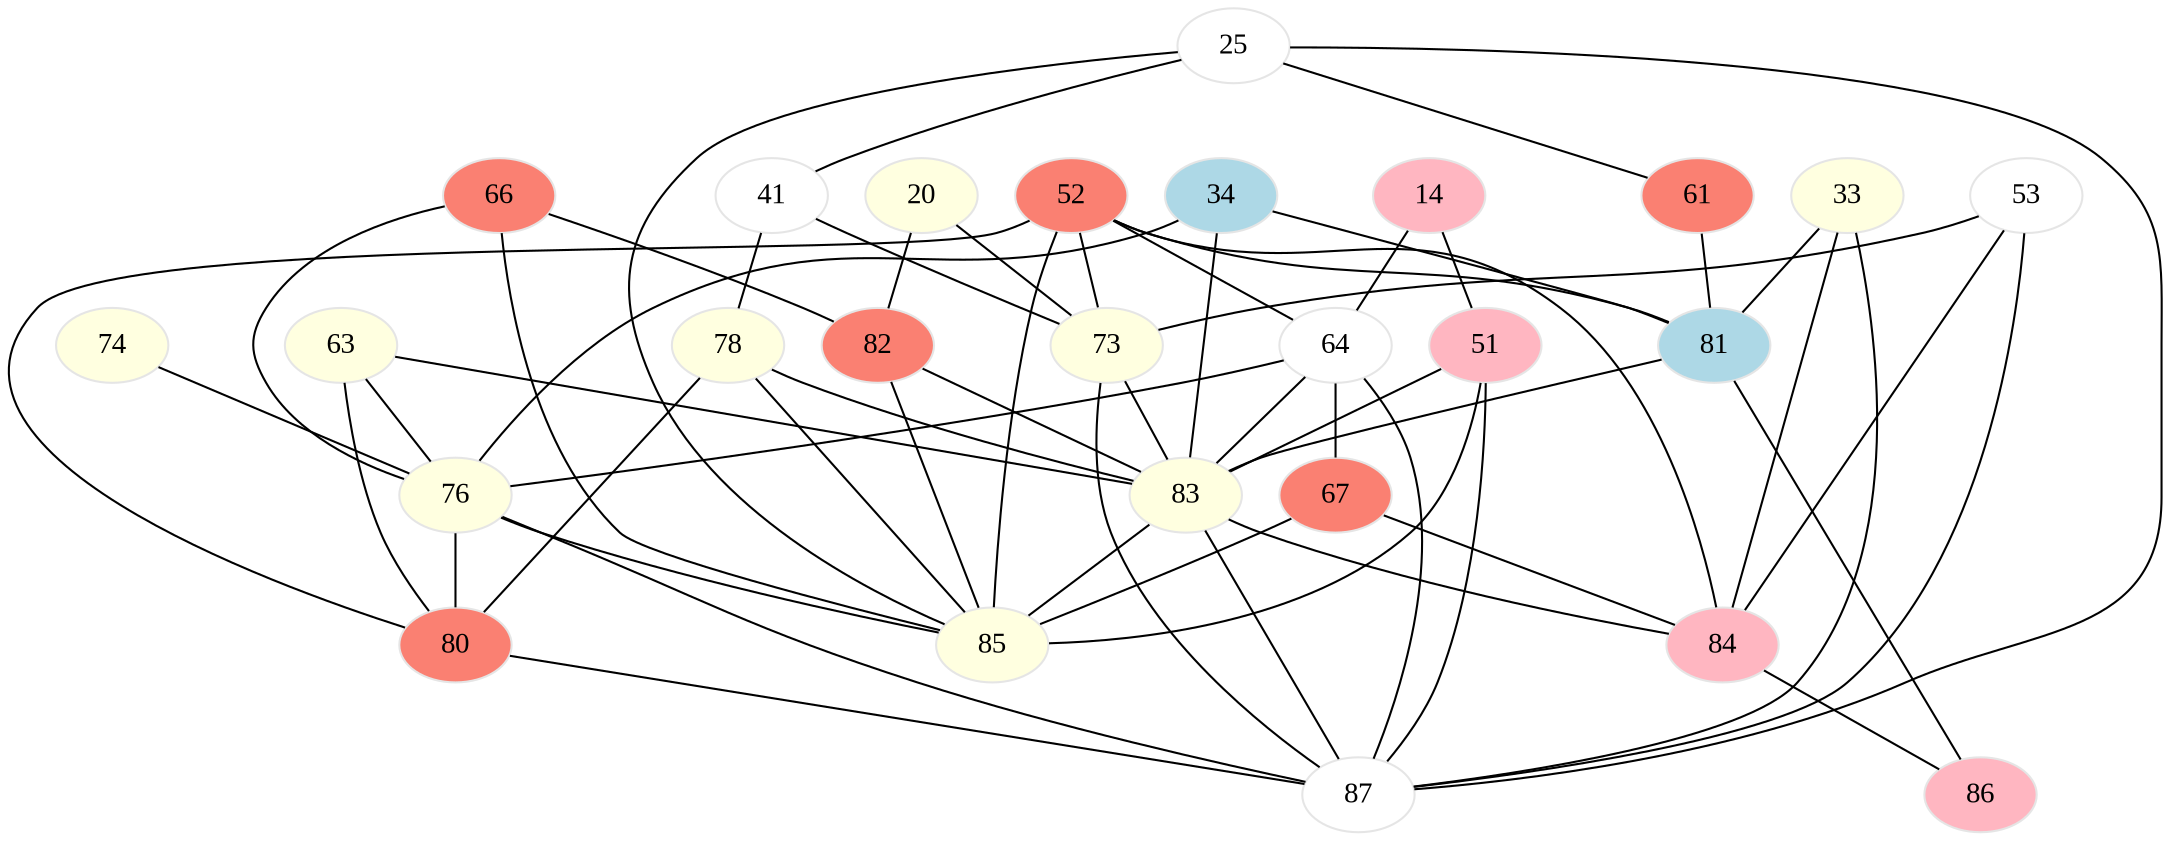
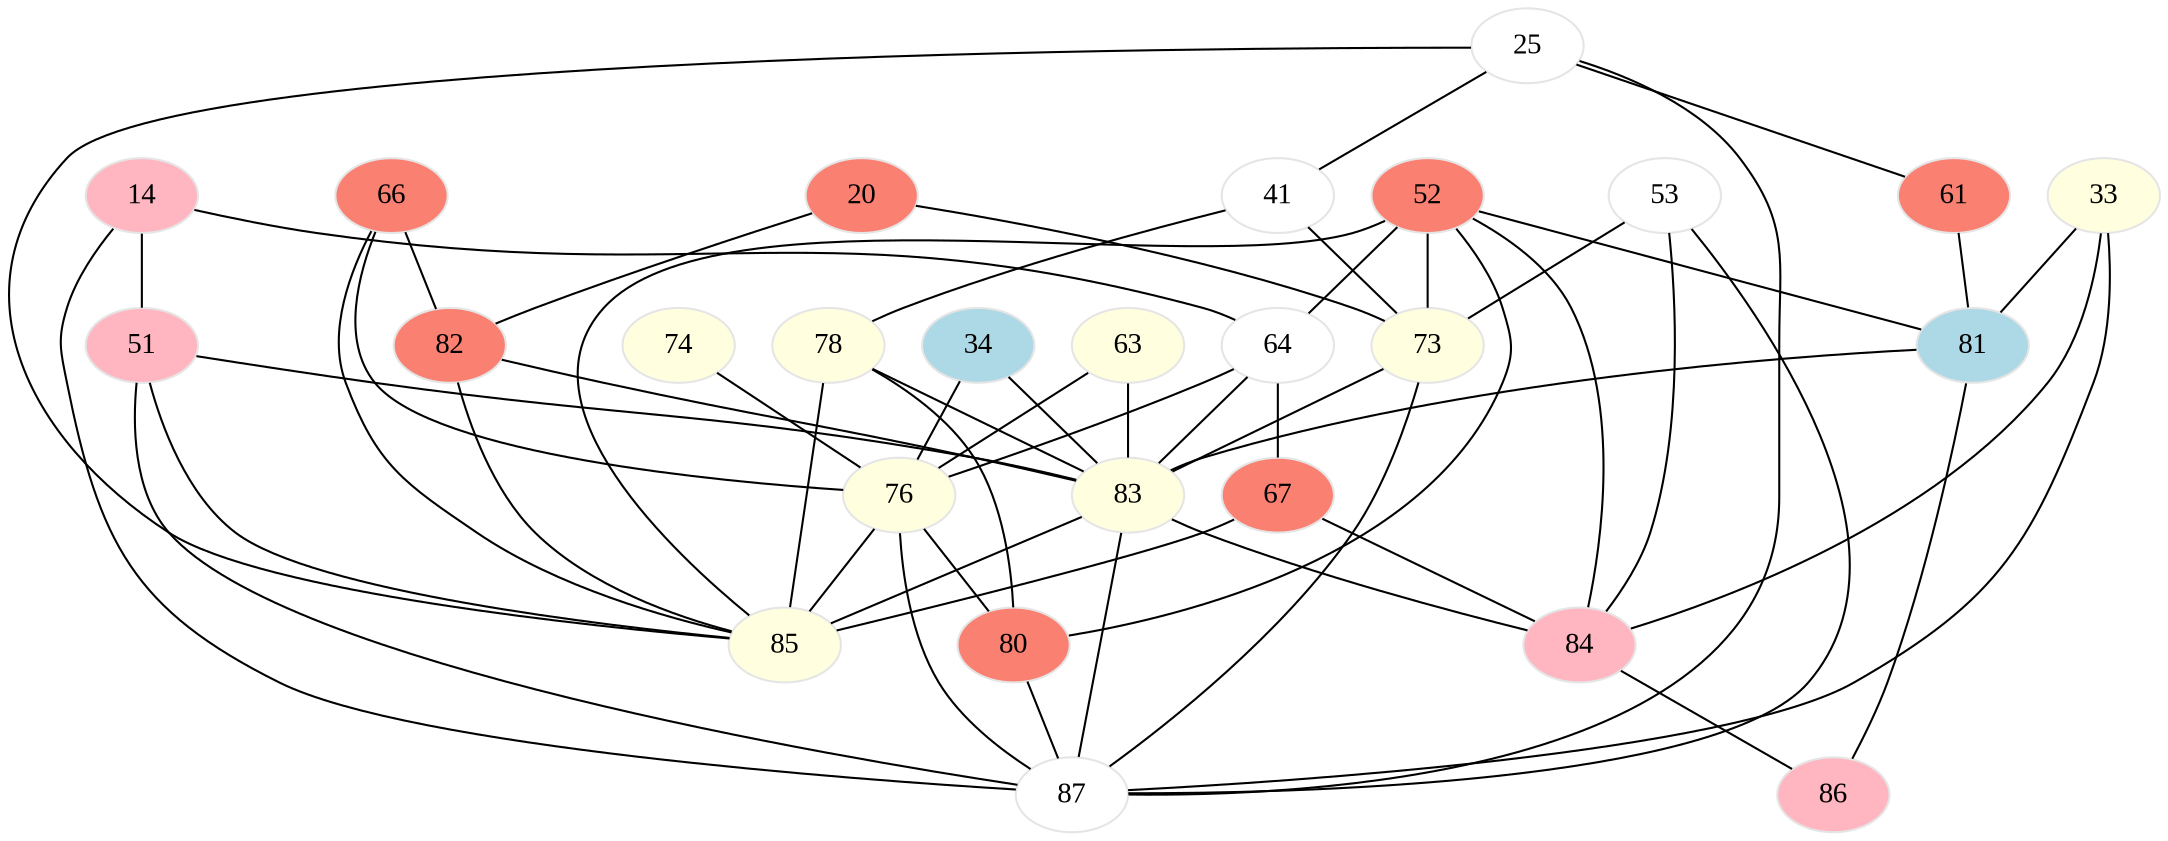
(922, 196) -> (862, 196)
(1471, 265) -> none
(370, 503) -> none
(1421, 565) -> (371, 712)
